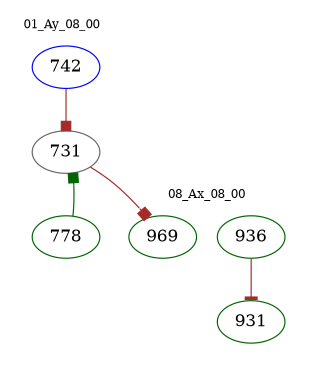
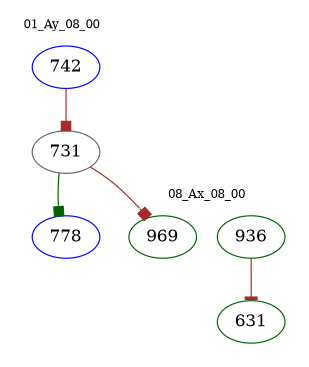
(74, 201) -> (58, 189)
(66, 237) -> (66, 237)
(251, 322) -> (251, 322)
